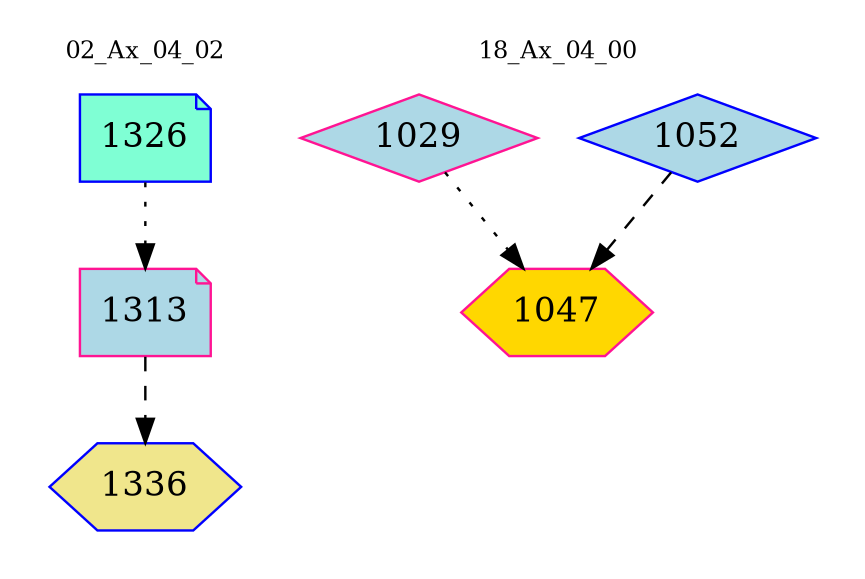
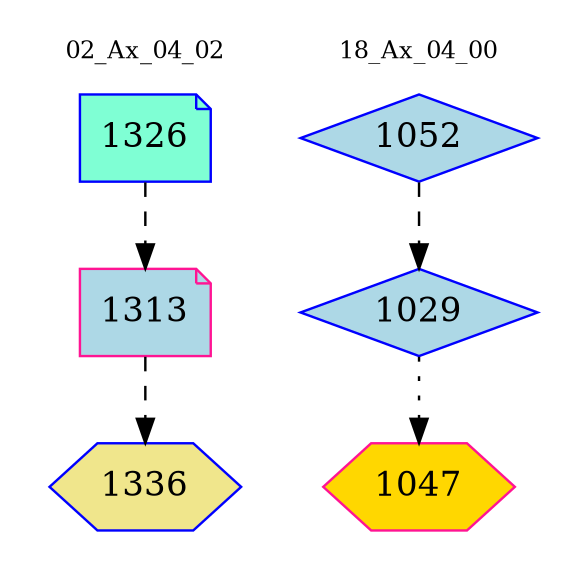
(419, 138) -> (419, 312)
(639, 211) -> (419, 213)
(145, 213) -> (145, 213)
